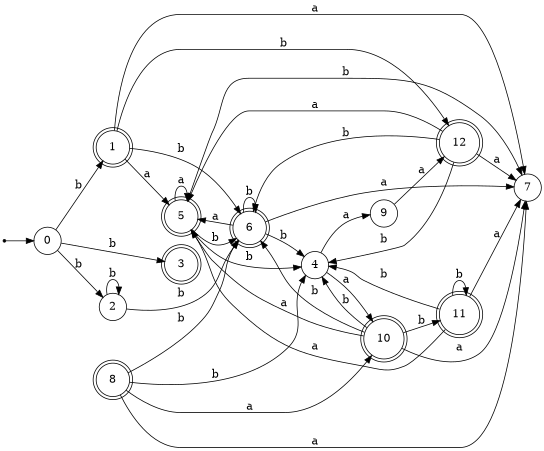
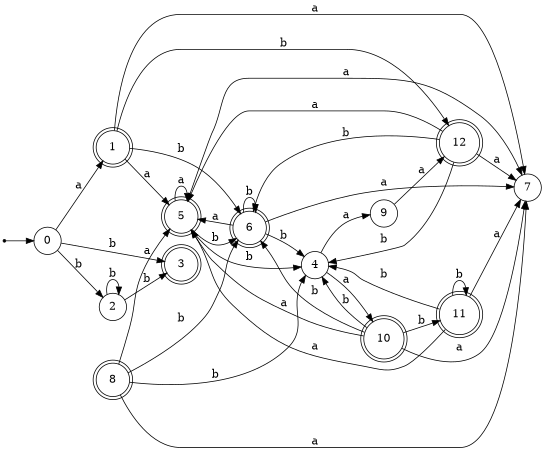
(346, 73) -> (346, 73)
(79, 186) -> (79, 186)
(194, 301) -> (143, 289)
(252, 413) -> (135, 300)
